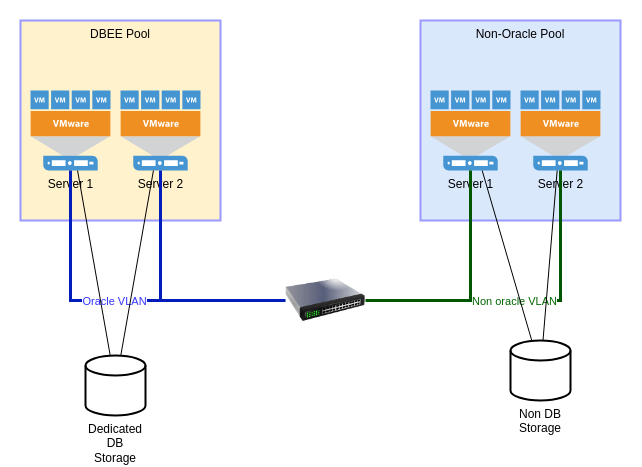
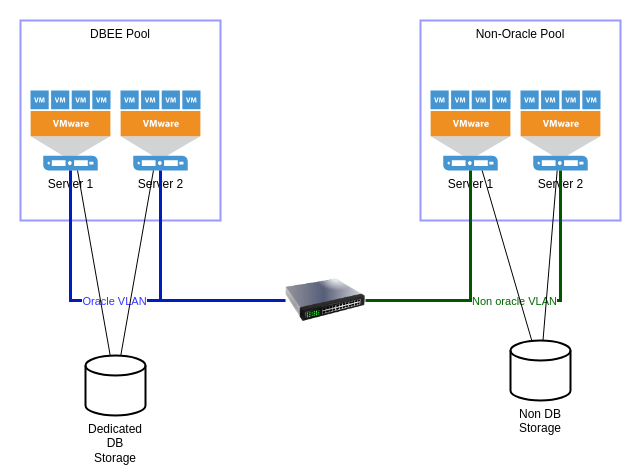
(121, 35) -> (121, 35)
(521, 35) -> (521, 35)
